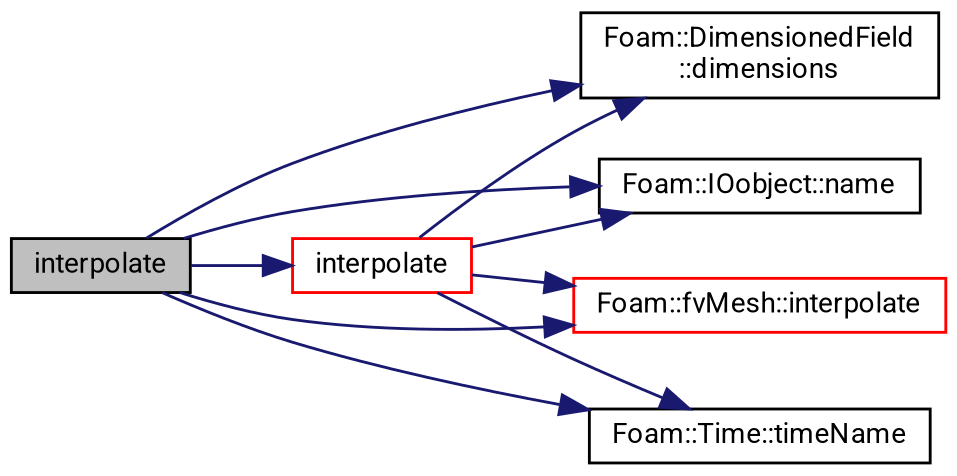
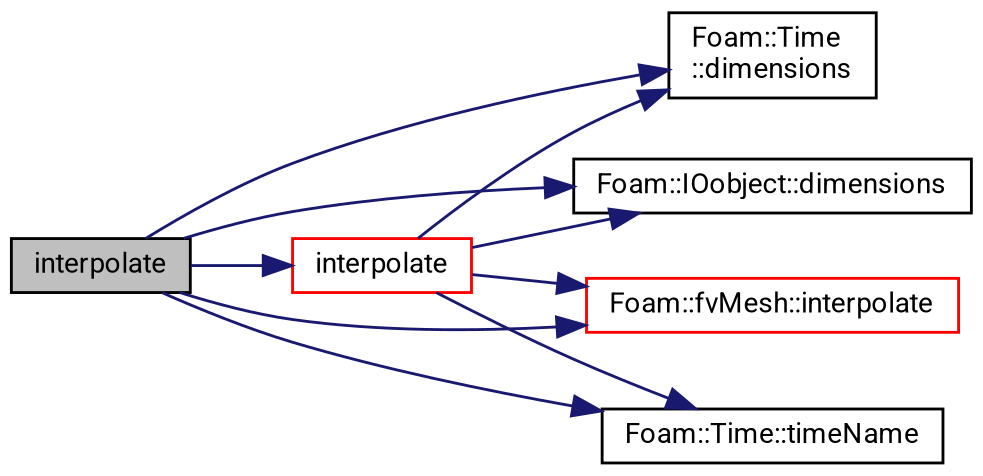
(760, 55) -> (773, 55)
(760, 186) -> (773, 186)
